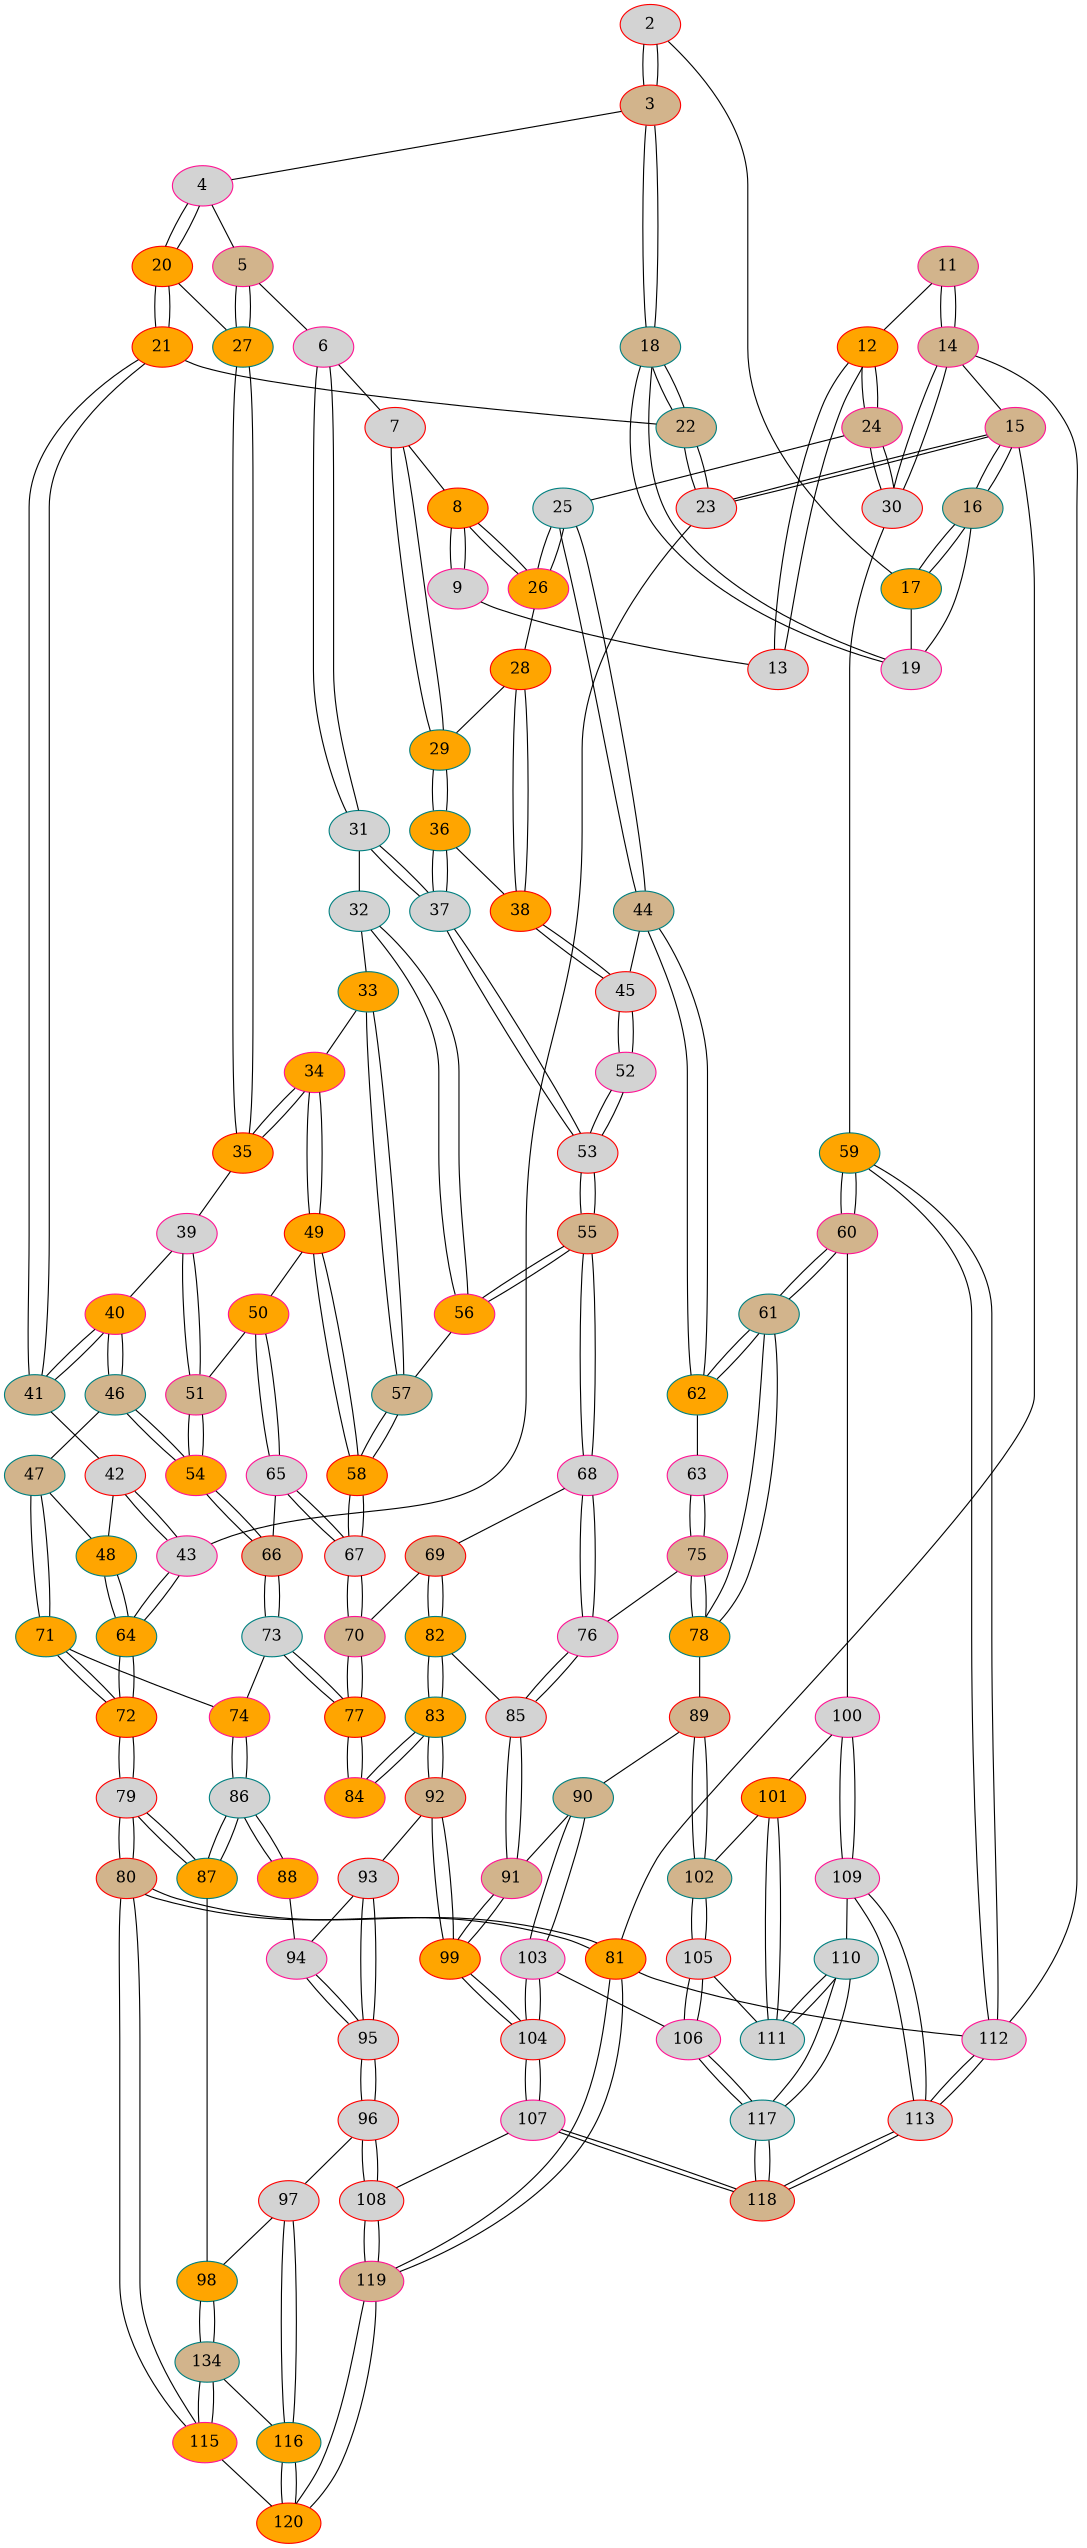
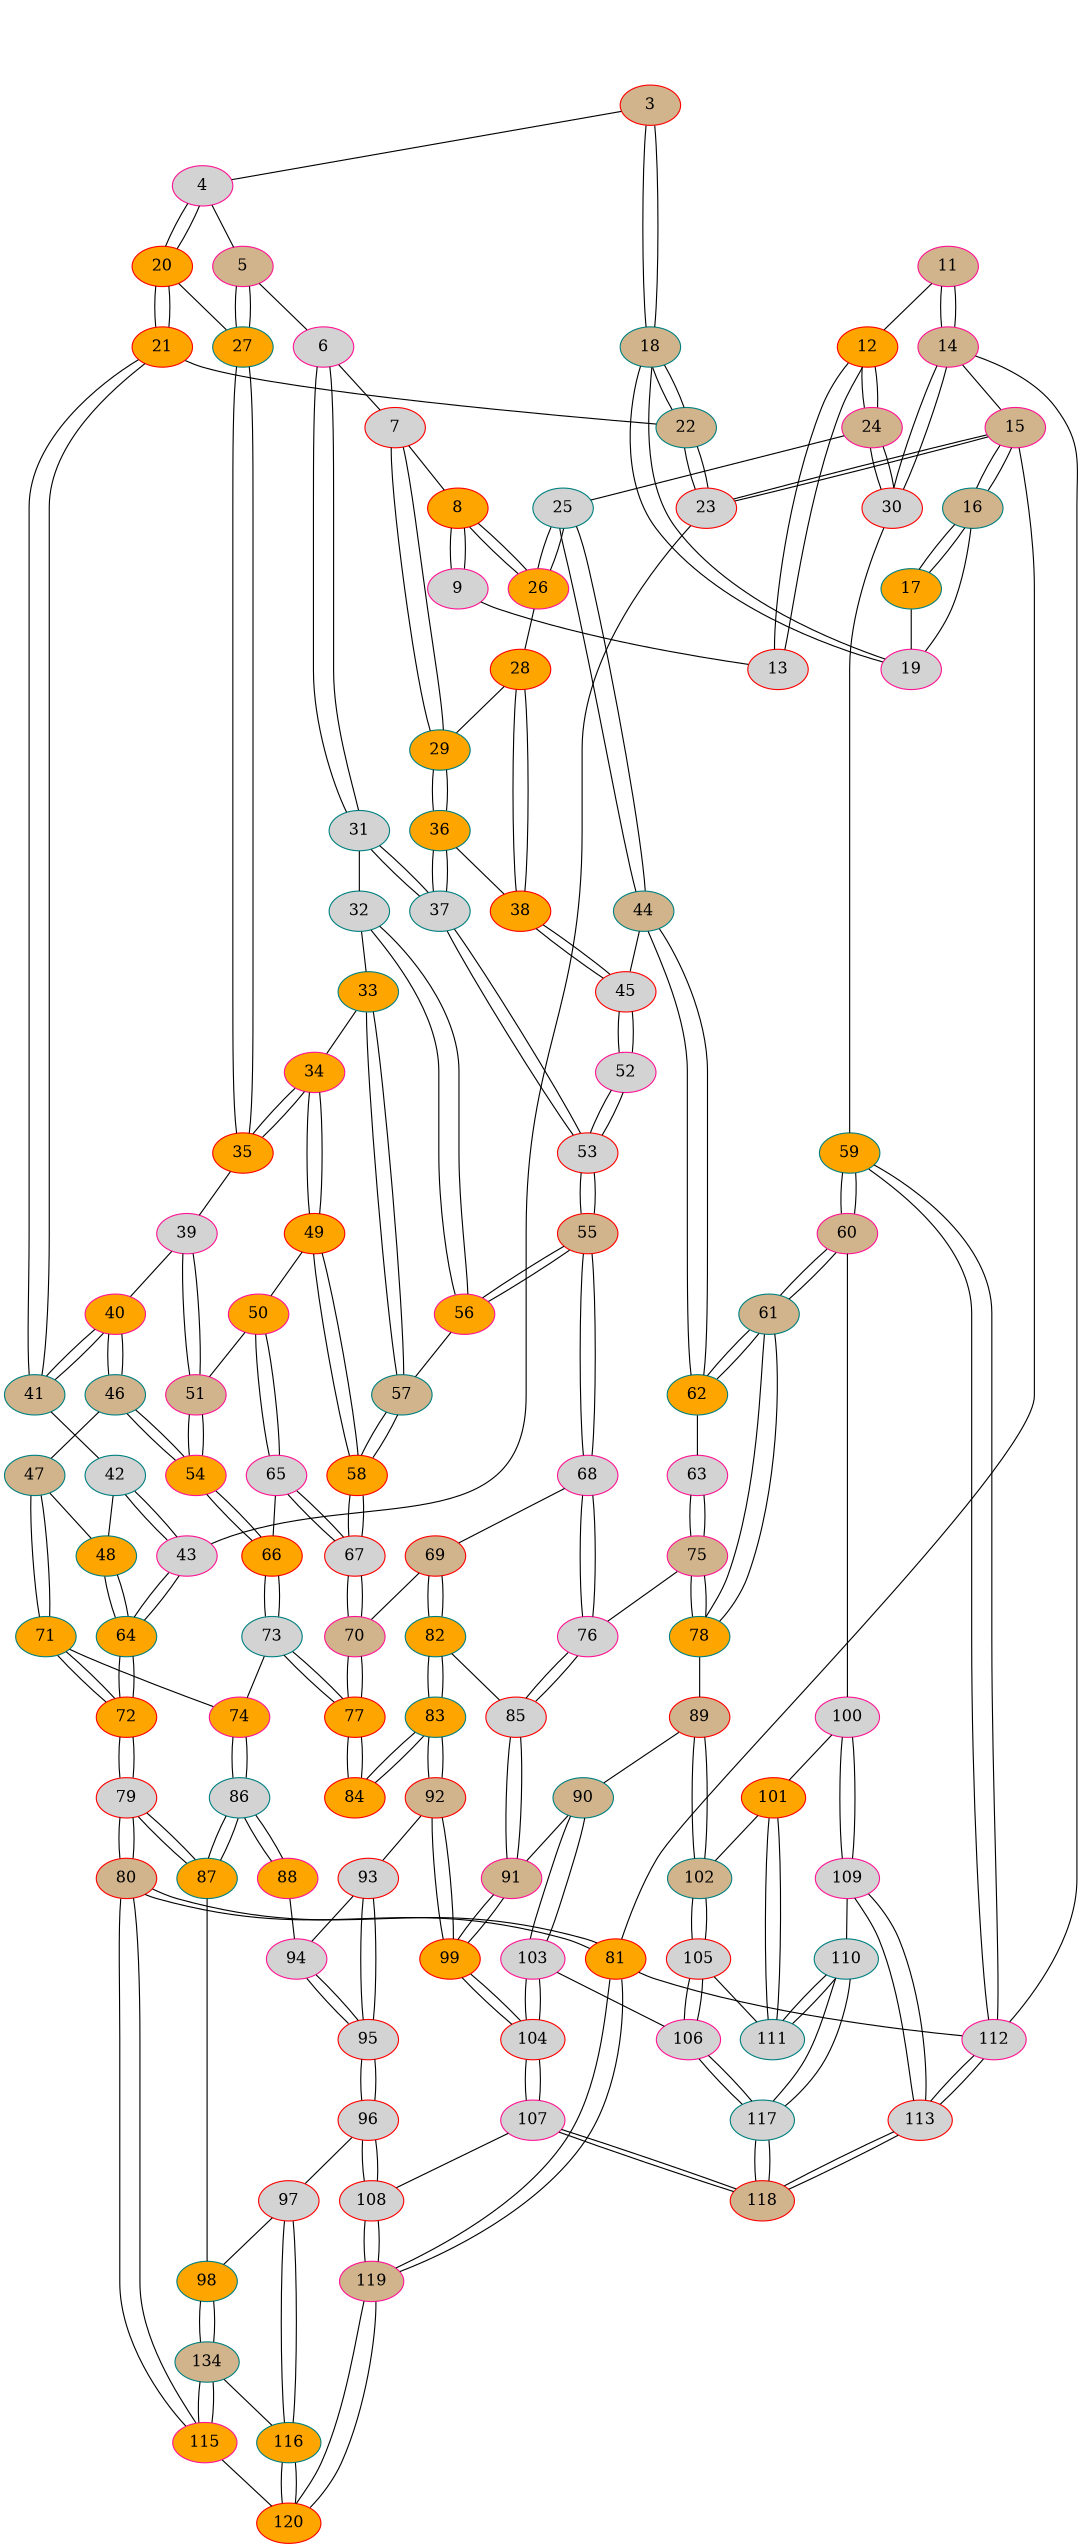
(650, 25) -> none
(115, 1475) -> (115, 1475)
(272, 1556) -> (272, 1556)
(355, 1798) -> (355, 1798)
